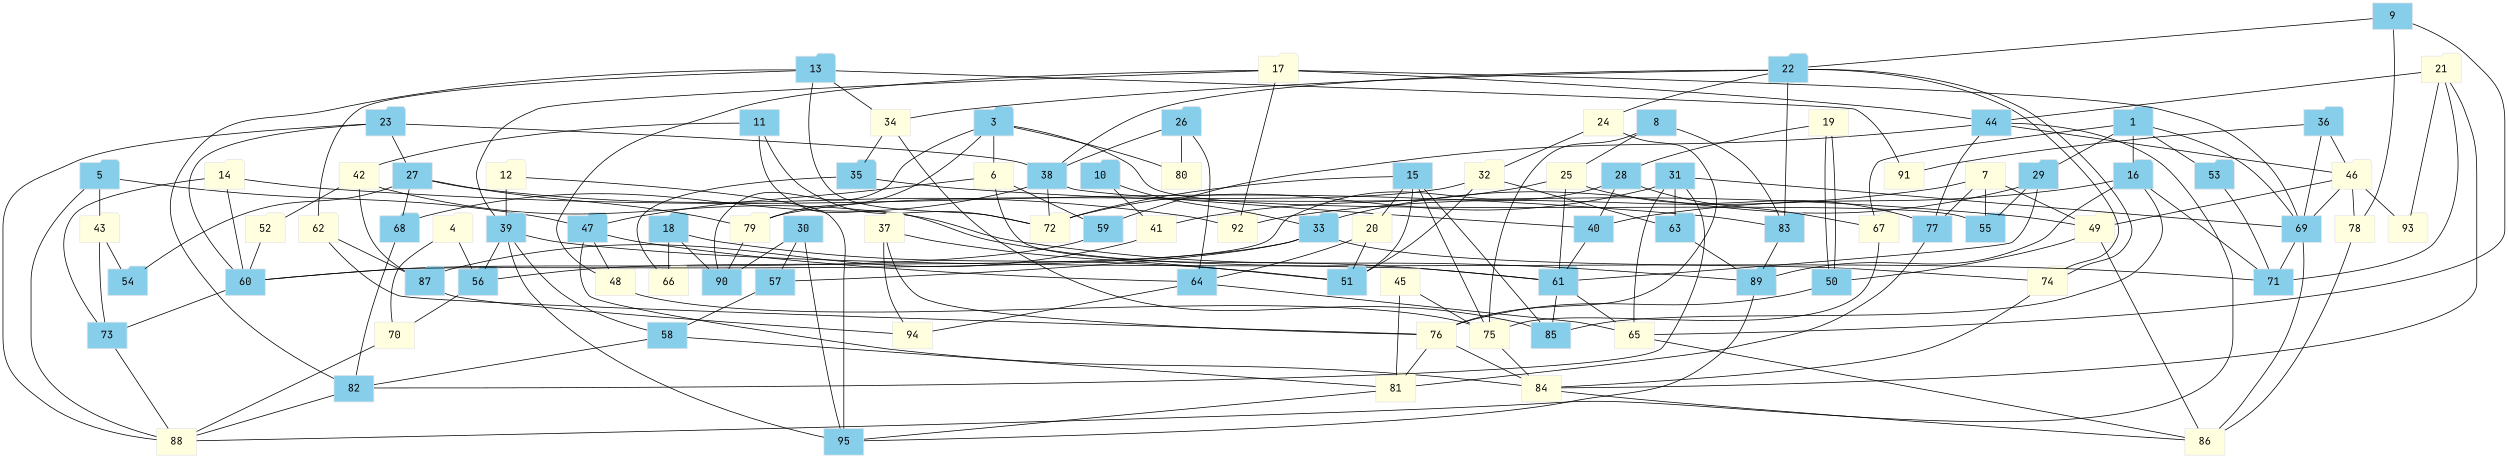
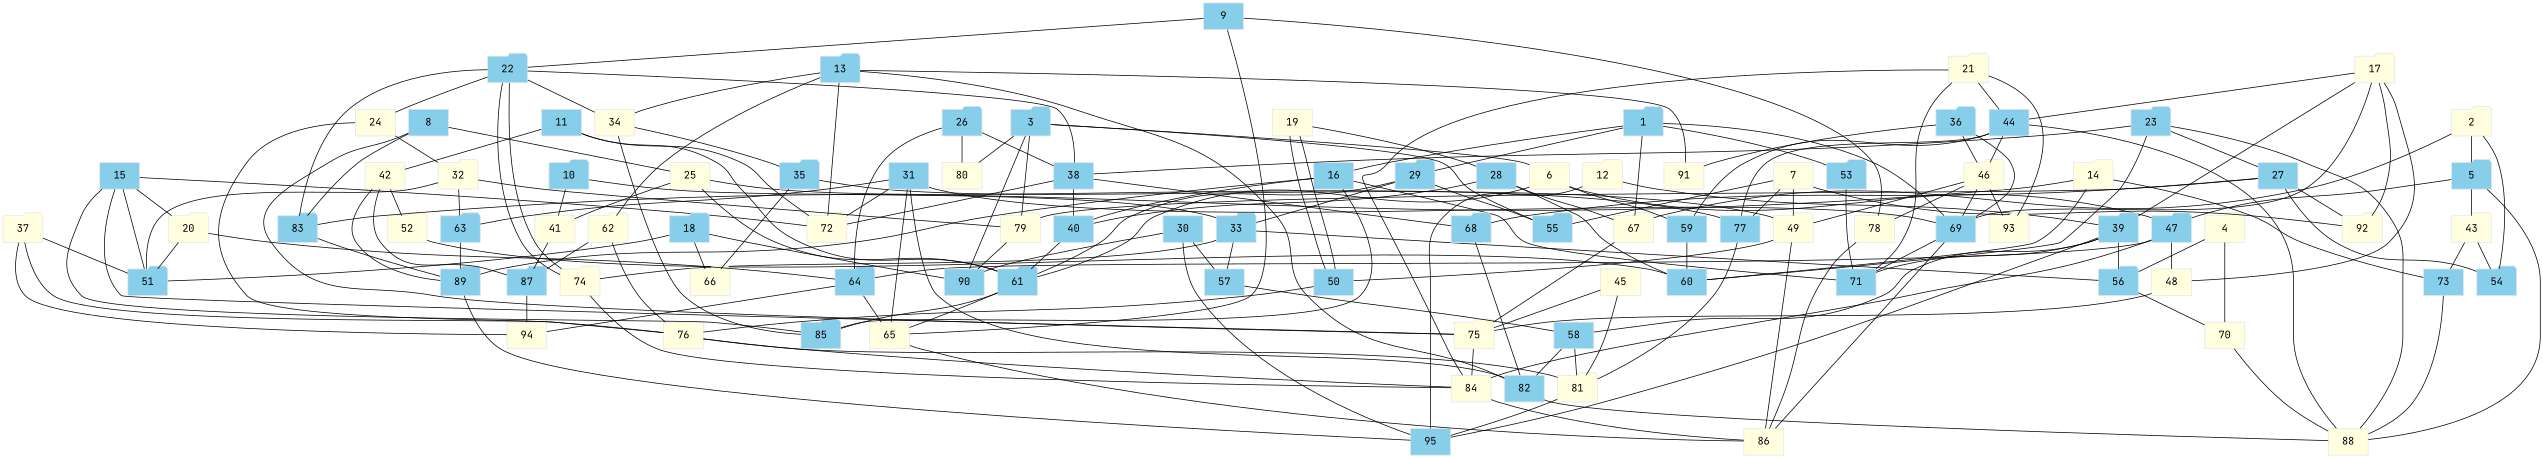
none -> (2472, 123)
(2133, 176) -> (1334, 176)
(176, 309) -> none
(1551, 335) -> (821, 335)
